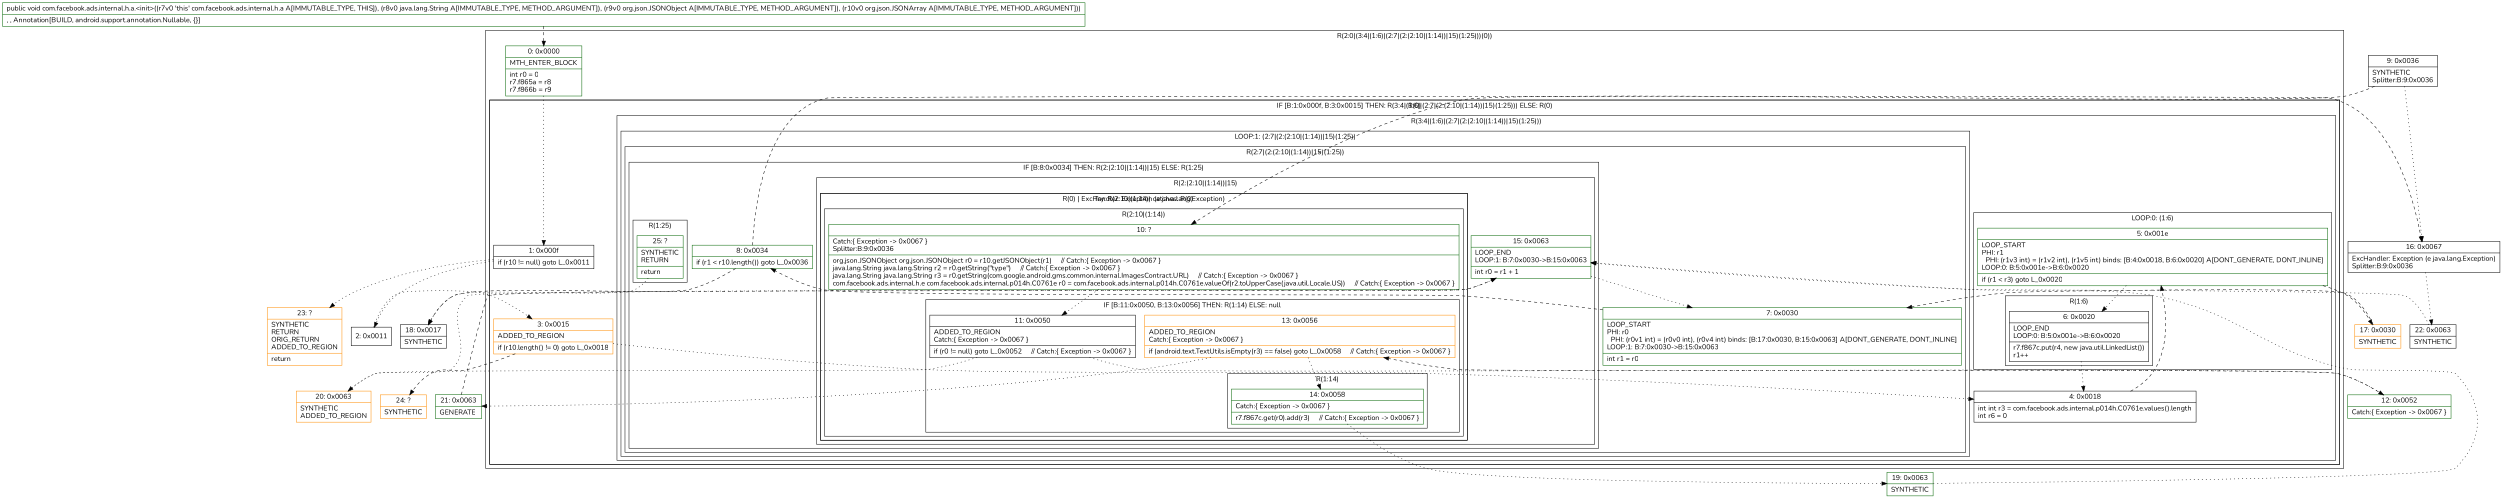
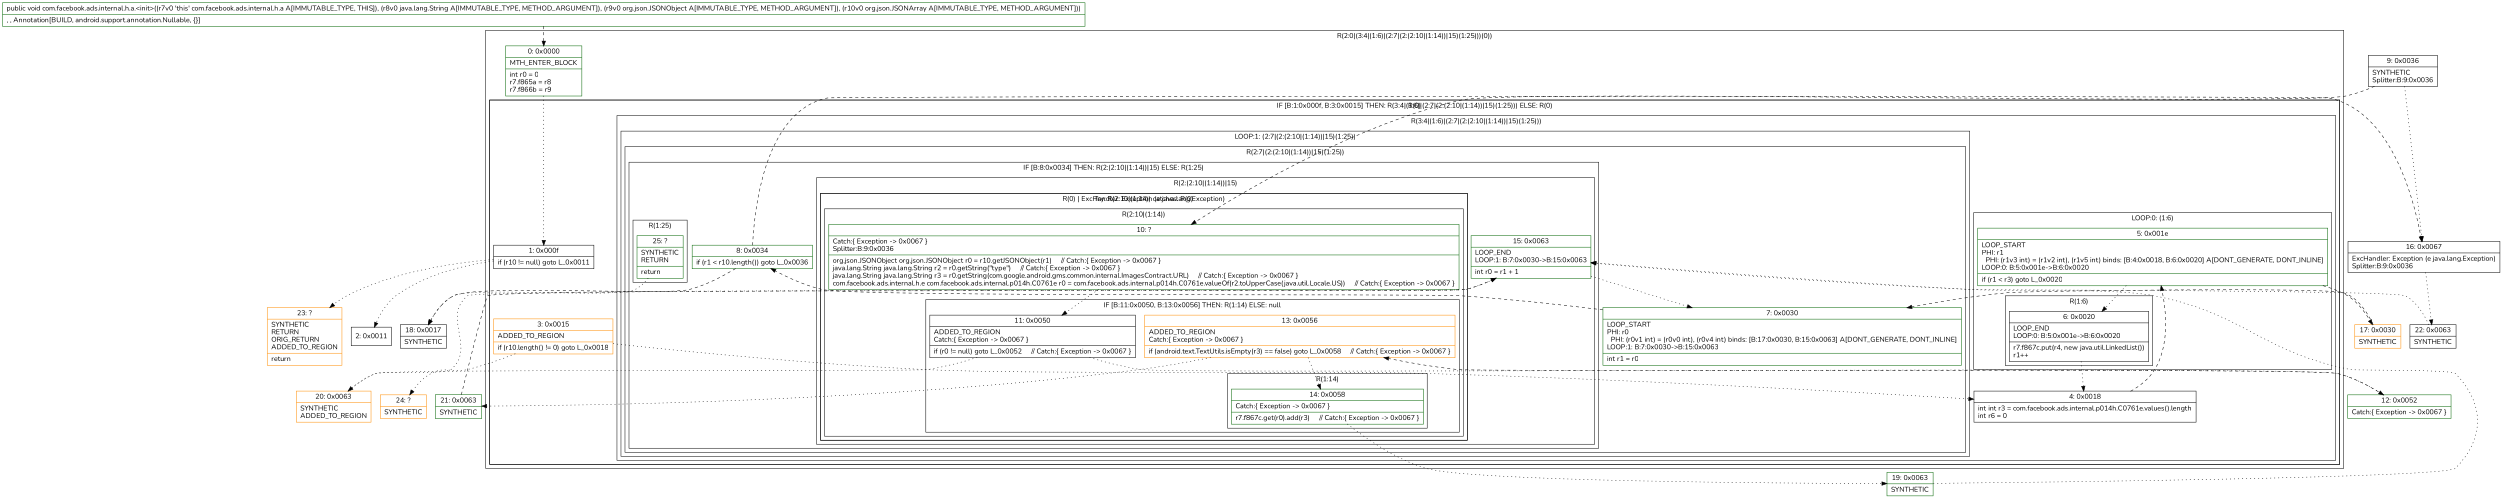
(444, 291) -> none
(475, 368) -> (475, 368)
(458, 412) -> (459, 412)
